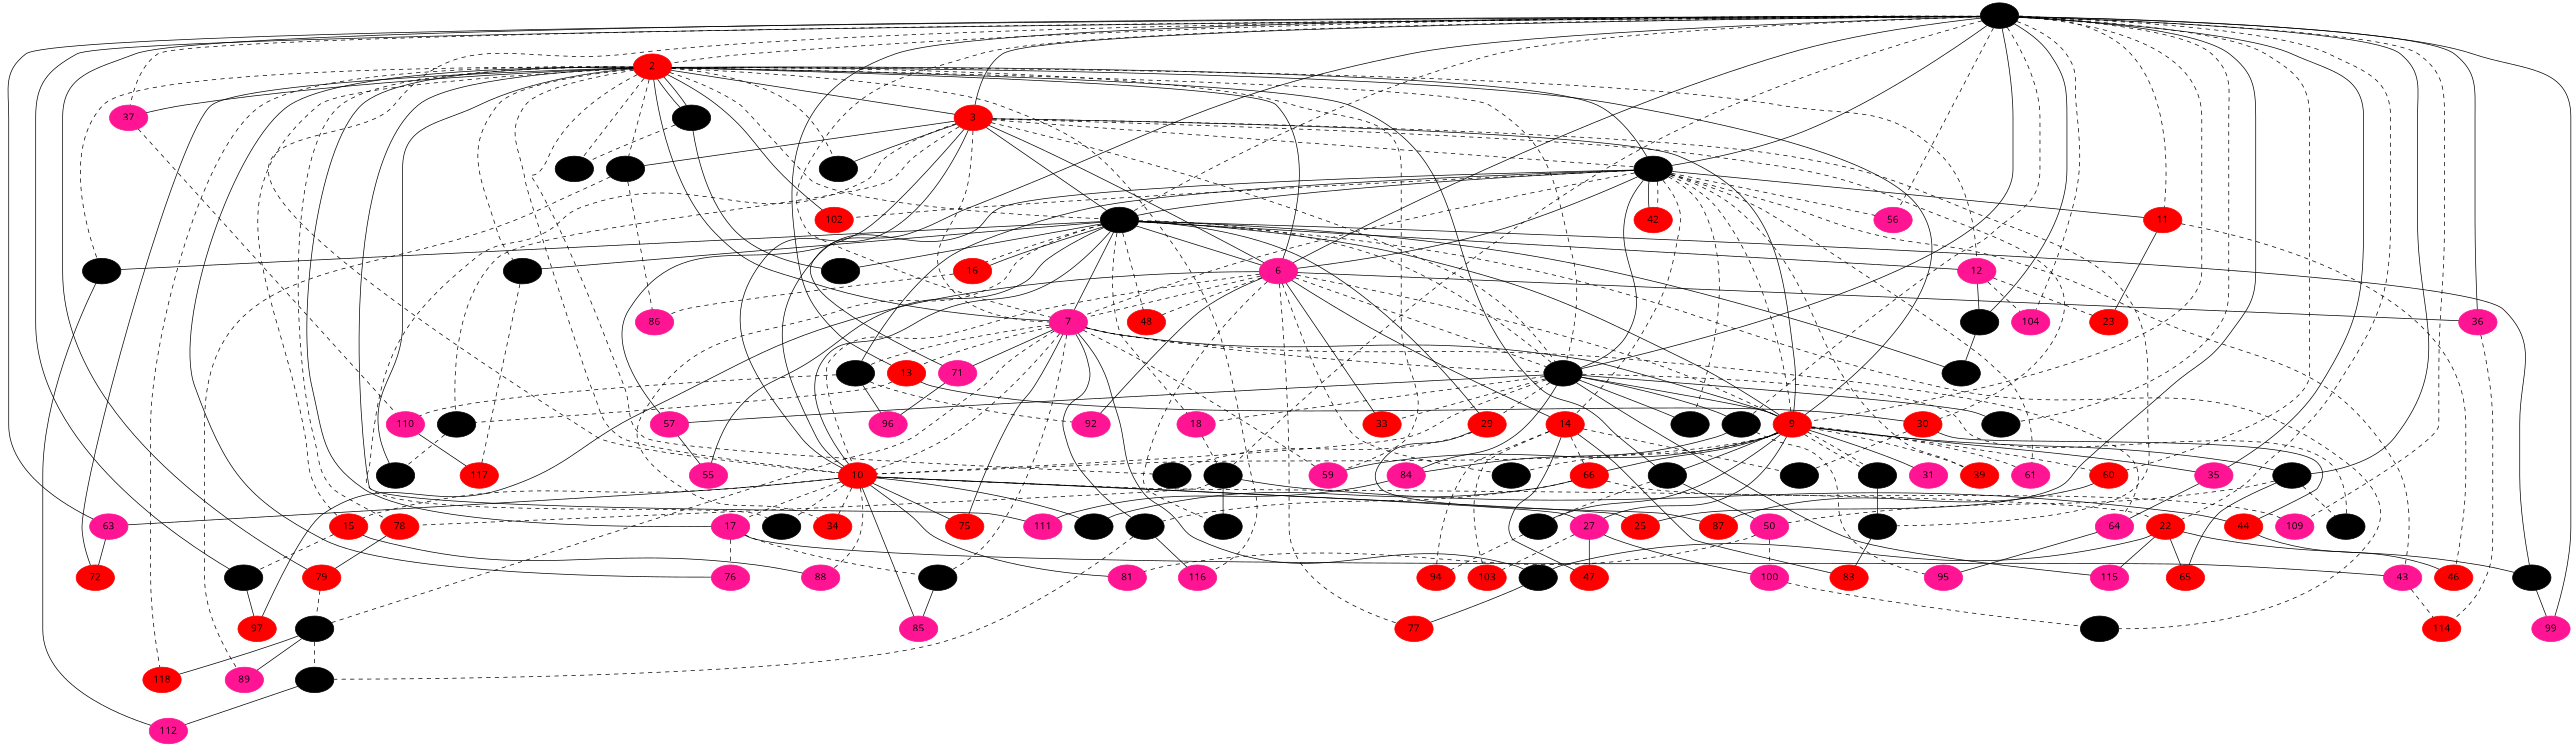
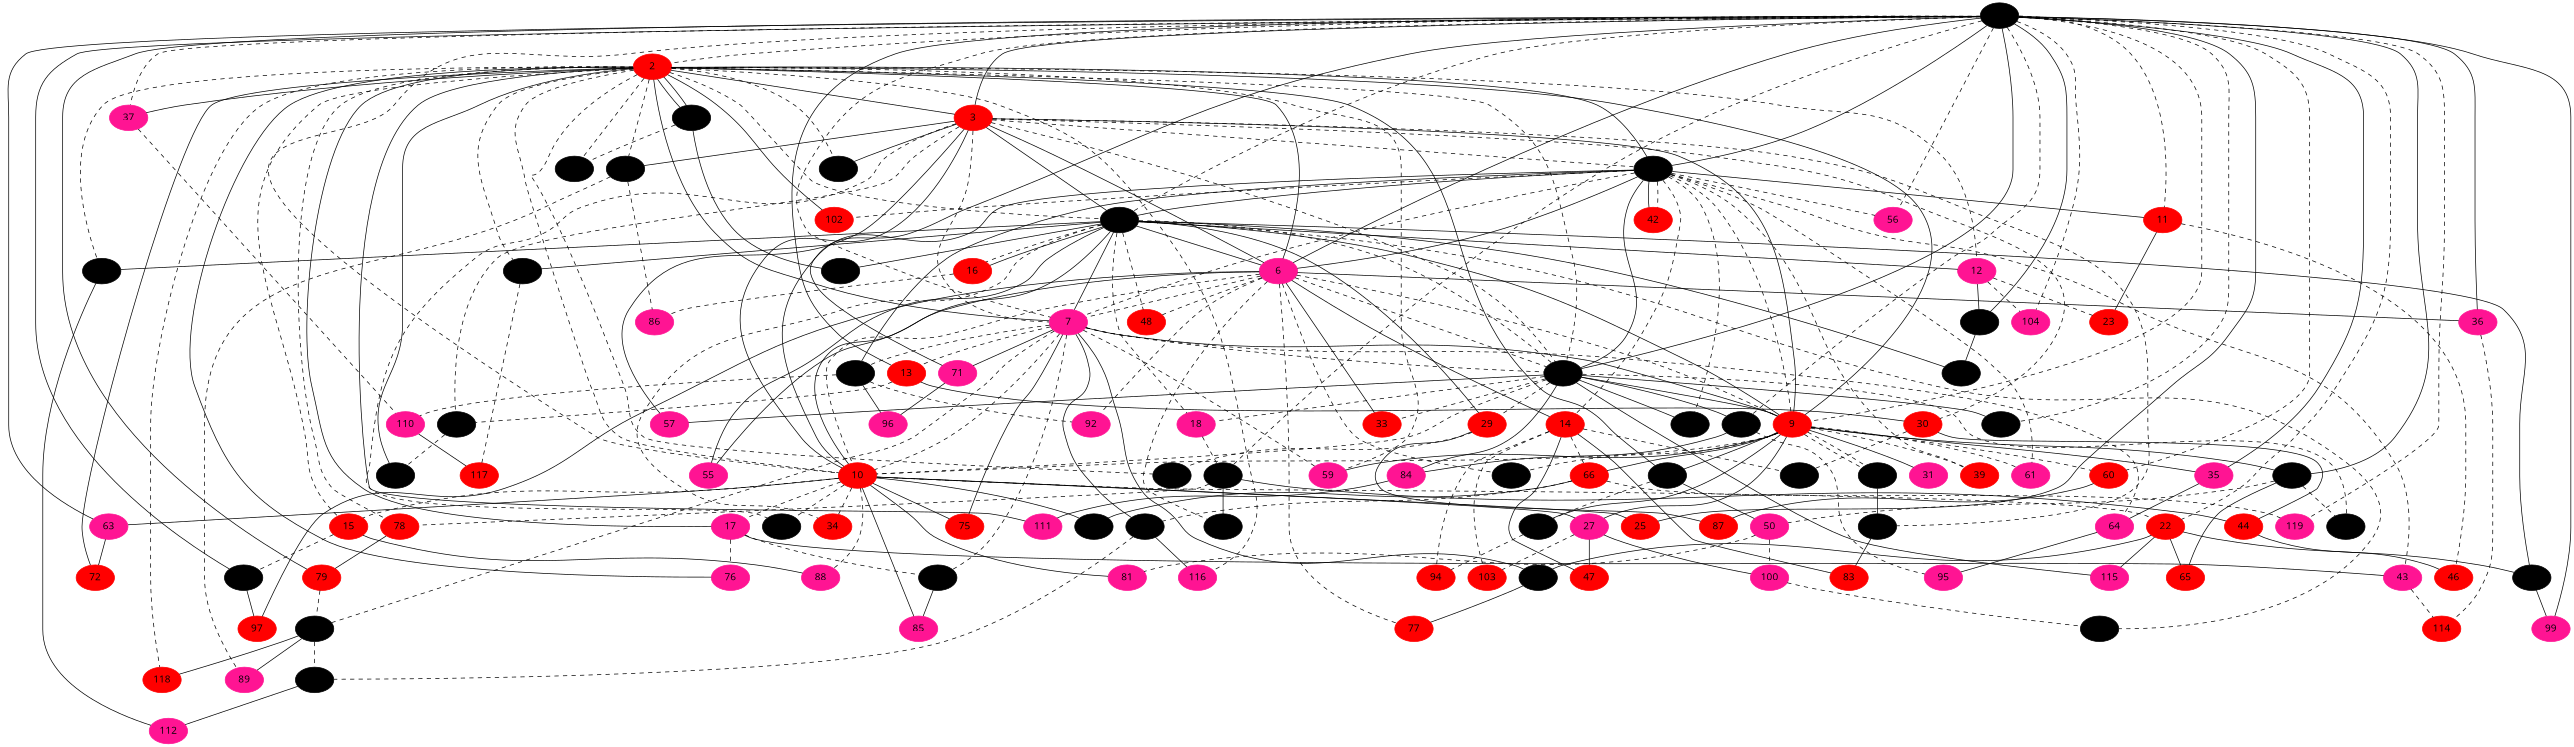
(1174, 336) -> (1174, 336)
(689, 450) -> (1050, 288)
(2295, 527) -> (2295, 527)
